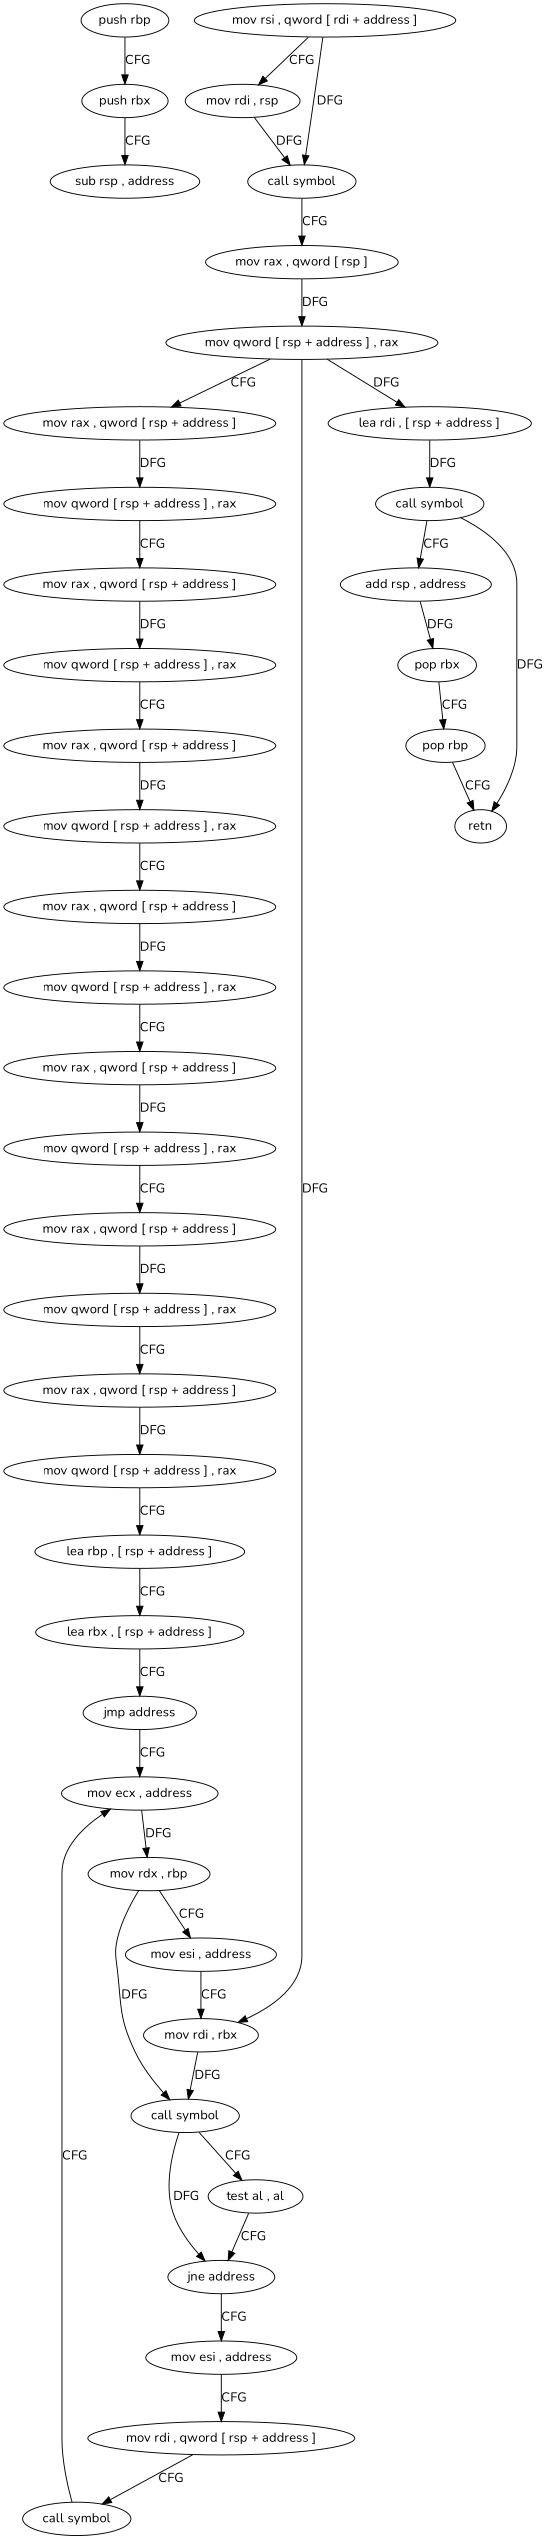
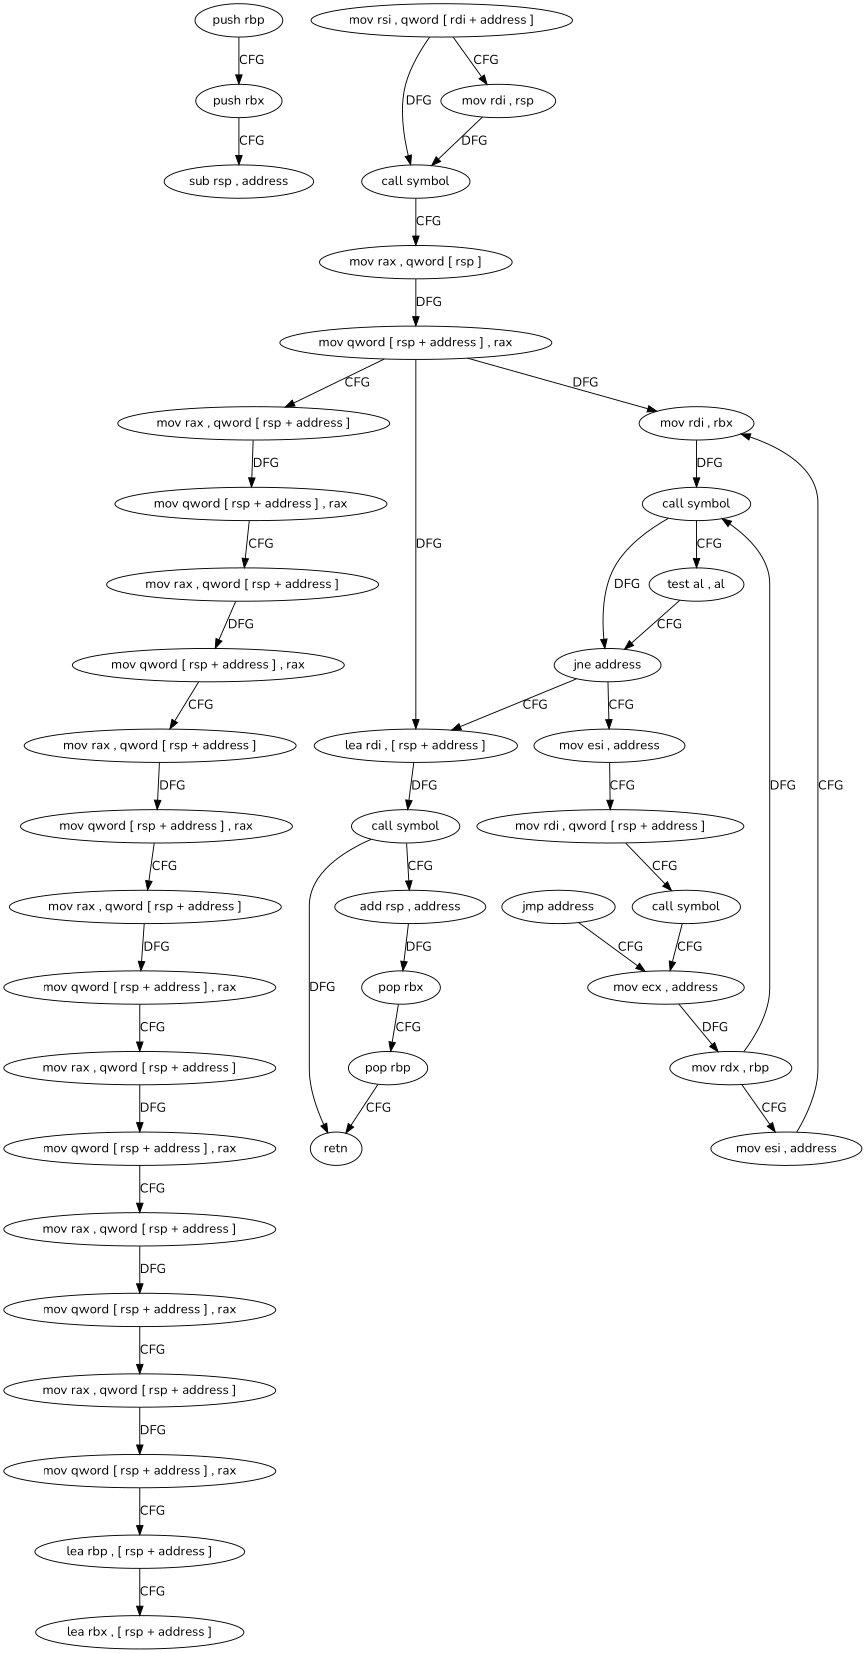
none -> (518, 703)
(140, 1668) -> none
